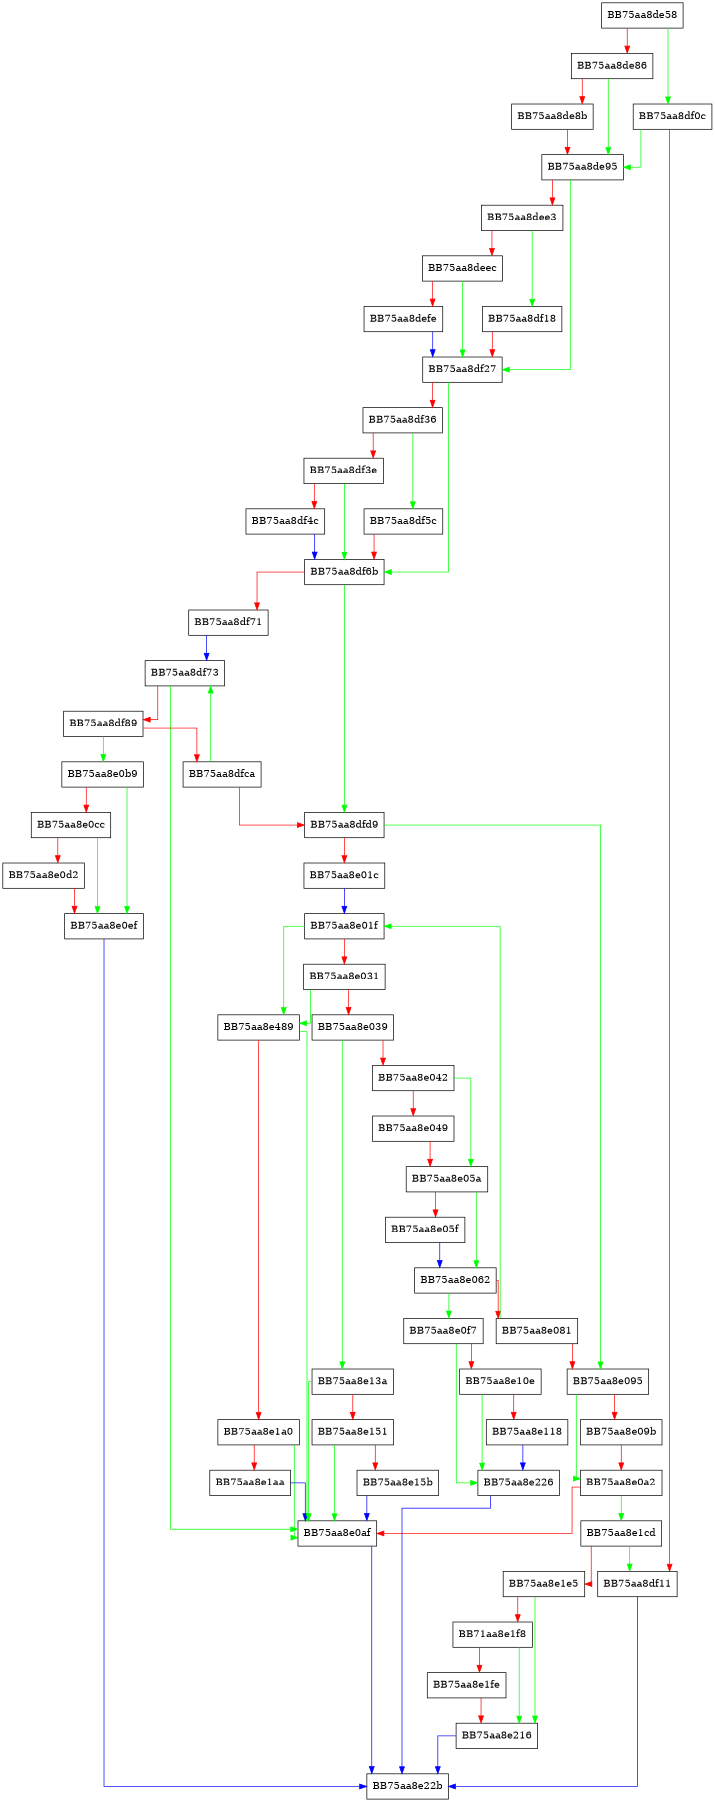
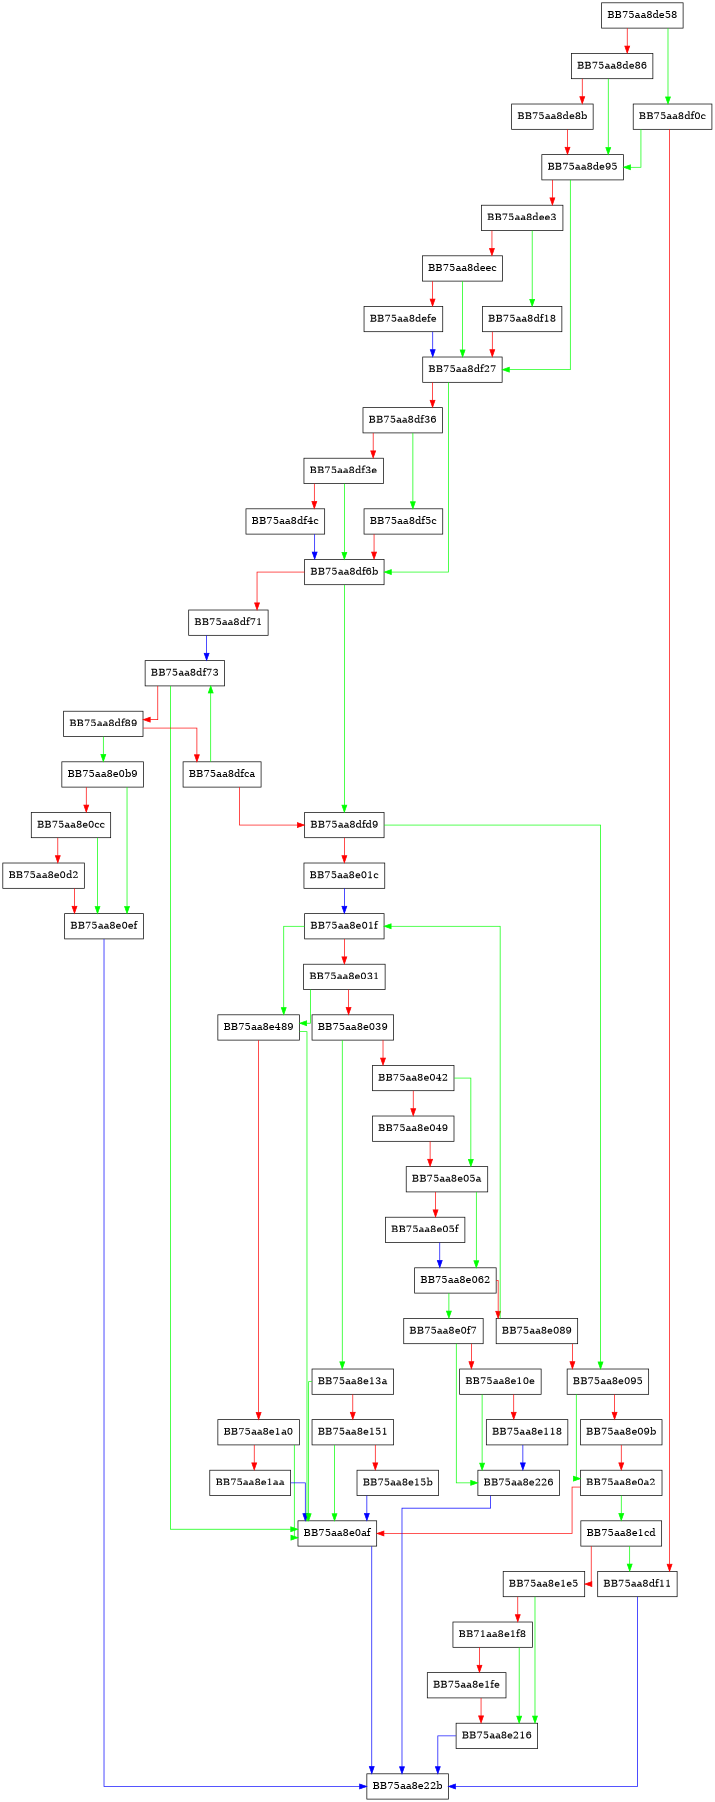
(537, 1331) -> (537, 1331)
